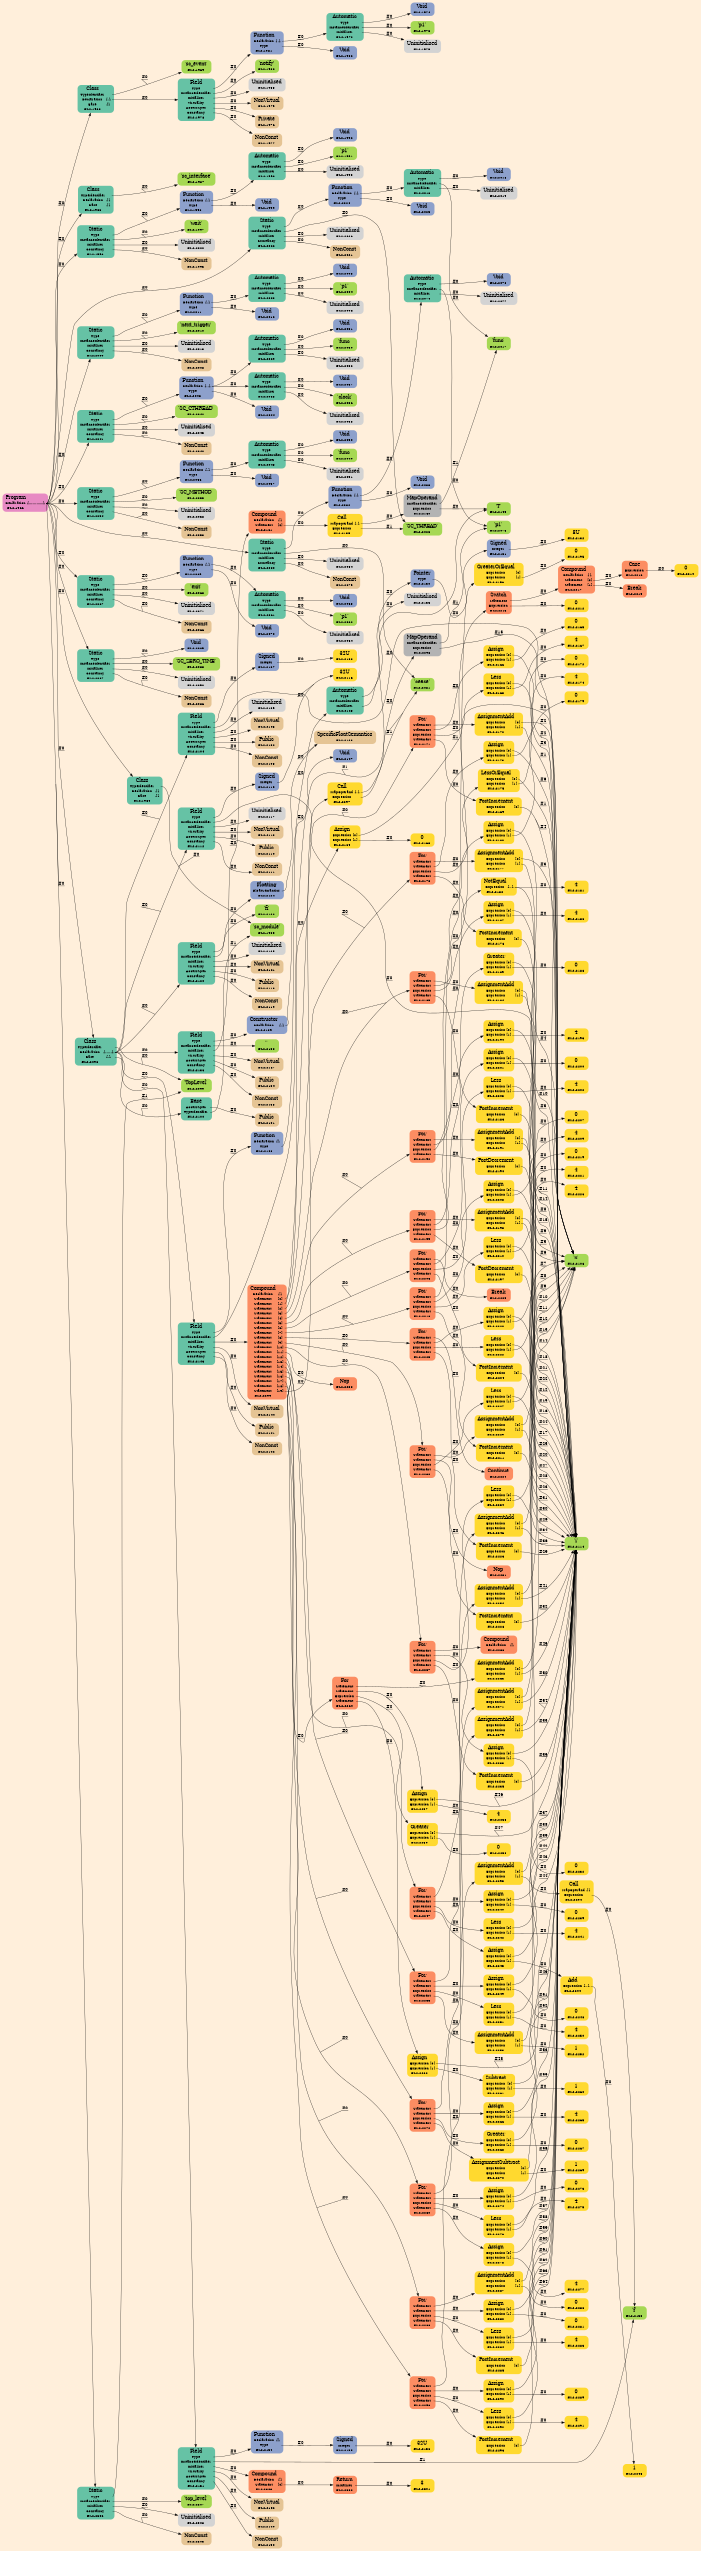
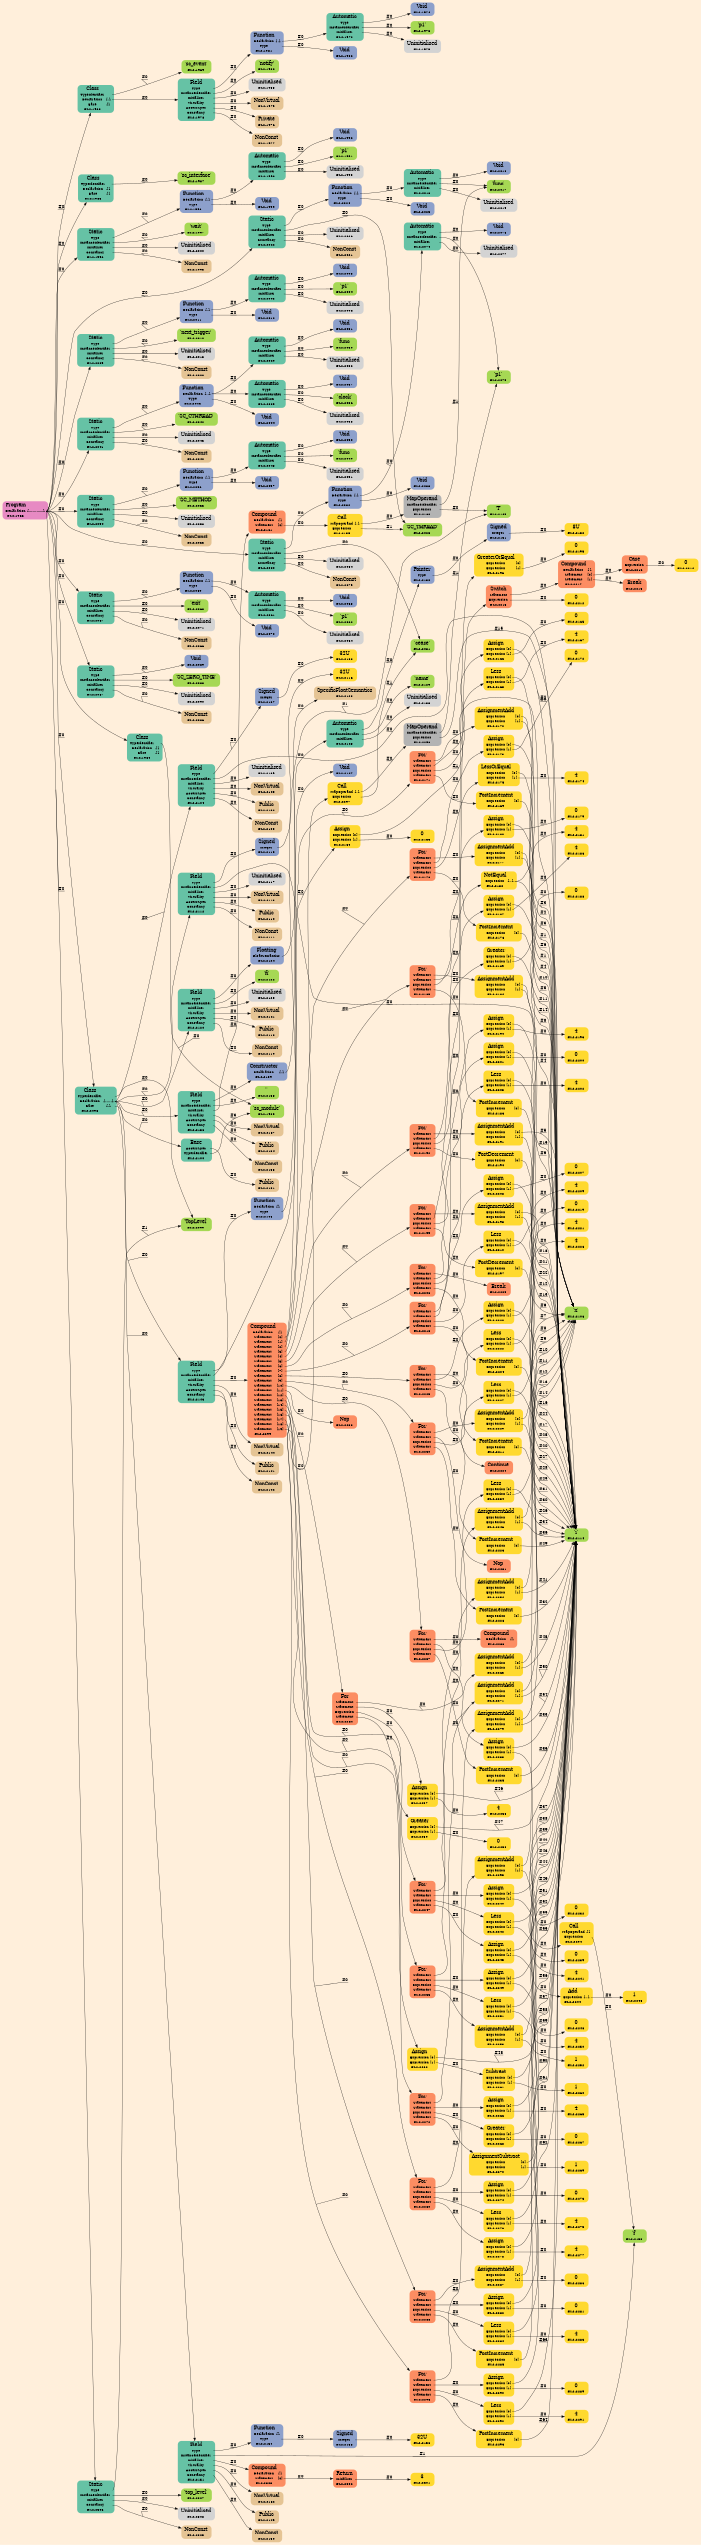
none -> (423, 681)
(233, 943) -> (233, 1116)
